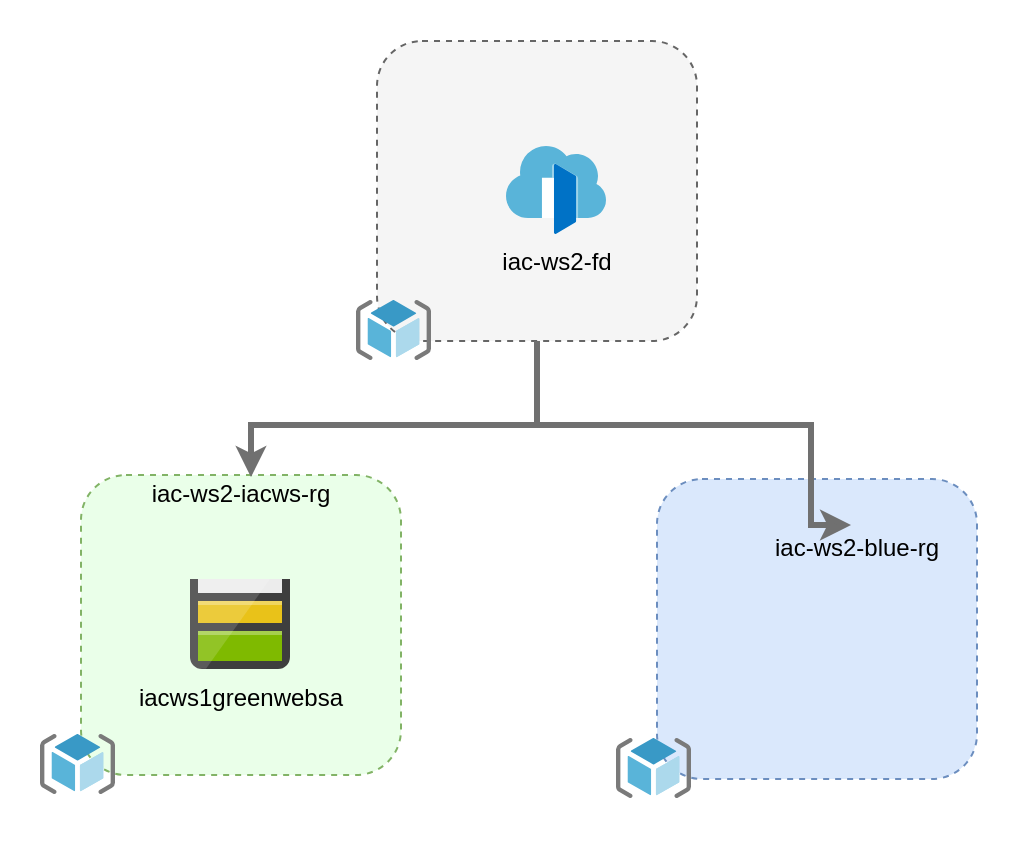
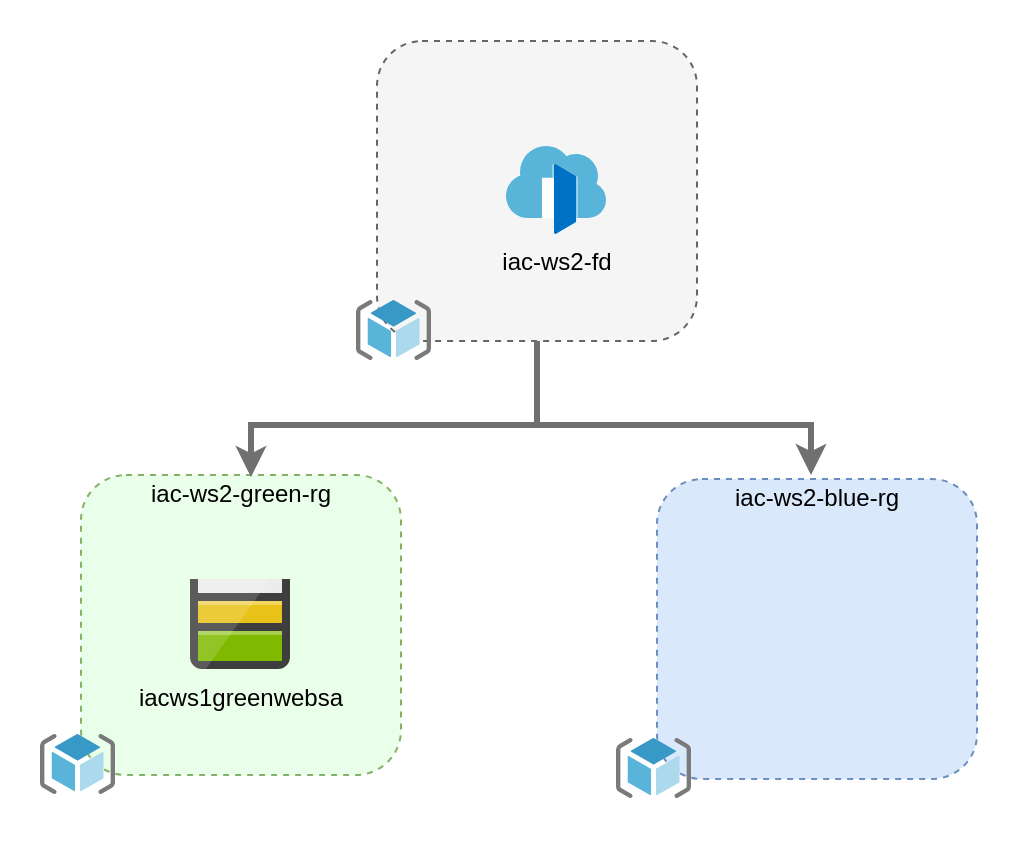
(242, 495) -> (242, 495)
(857, 549) -> (817, 499)
